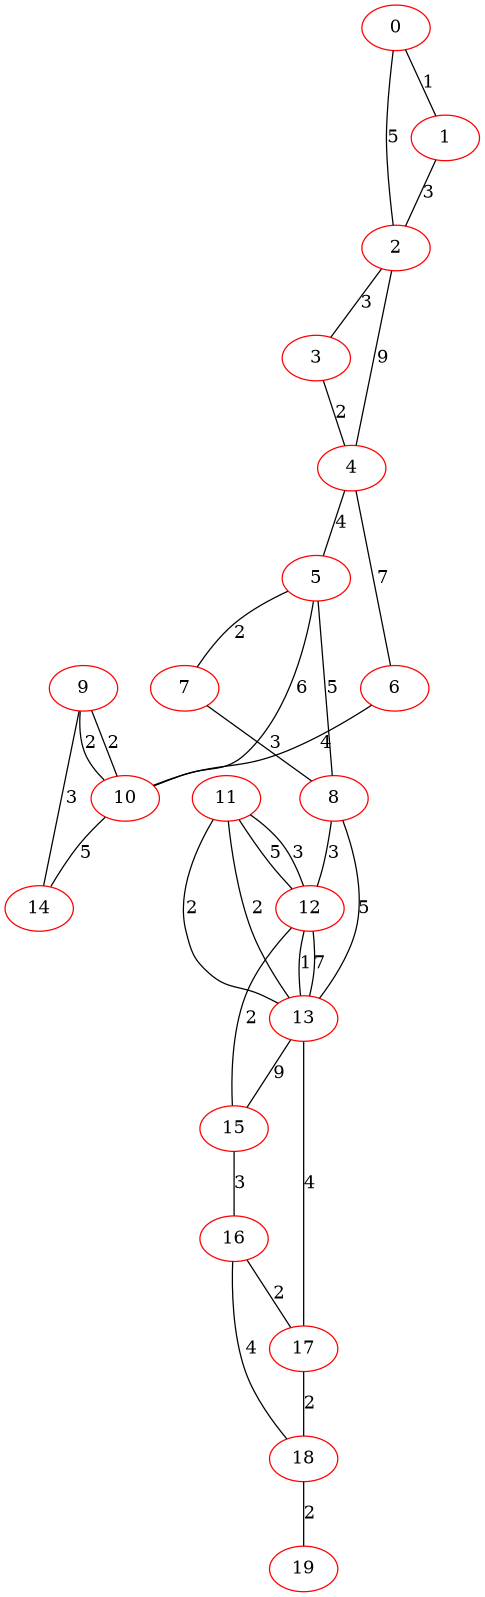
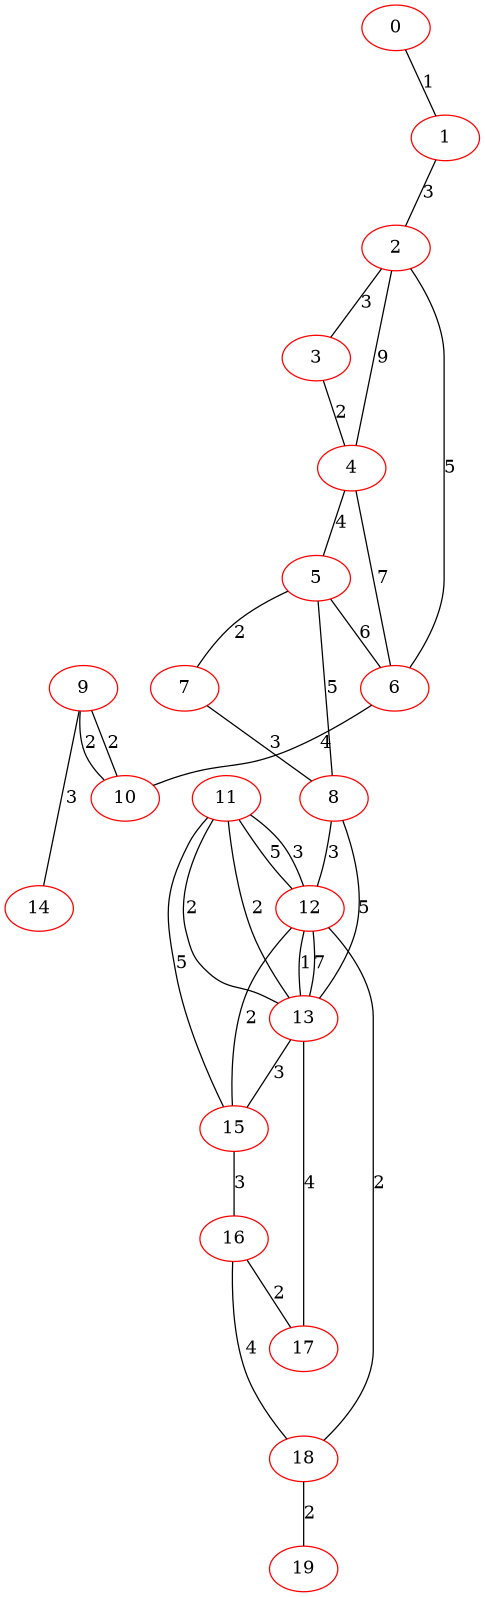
(386, 138) -> (444, 468)
(268, 726) -> (356, 633)
(75, 850) -> none
none -> (174, 961)
(280, 1074) -> (280, 1074)
(304, 1404) -> (373, 1185)
